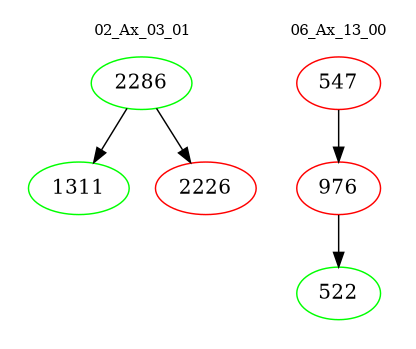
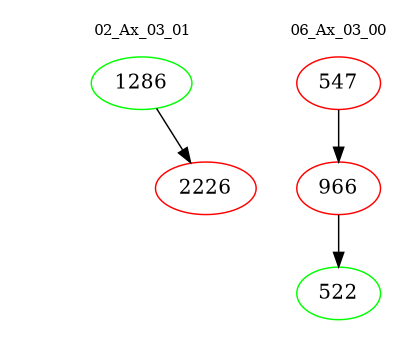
(339, 31) -> (339, 31)
(142, 83) -> (142, 83)
(79, 188) -> none
(339, 188) -> (339, 188)
